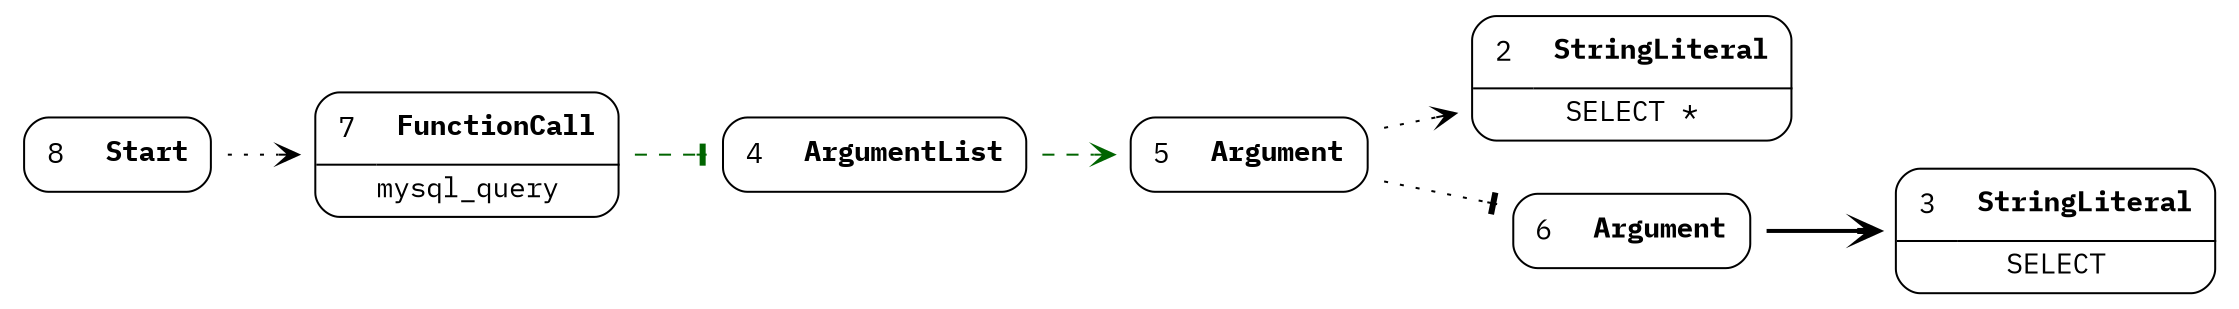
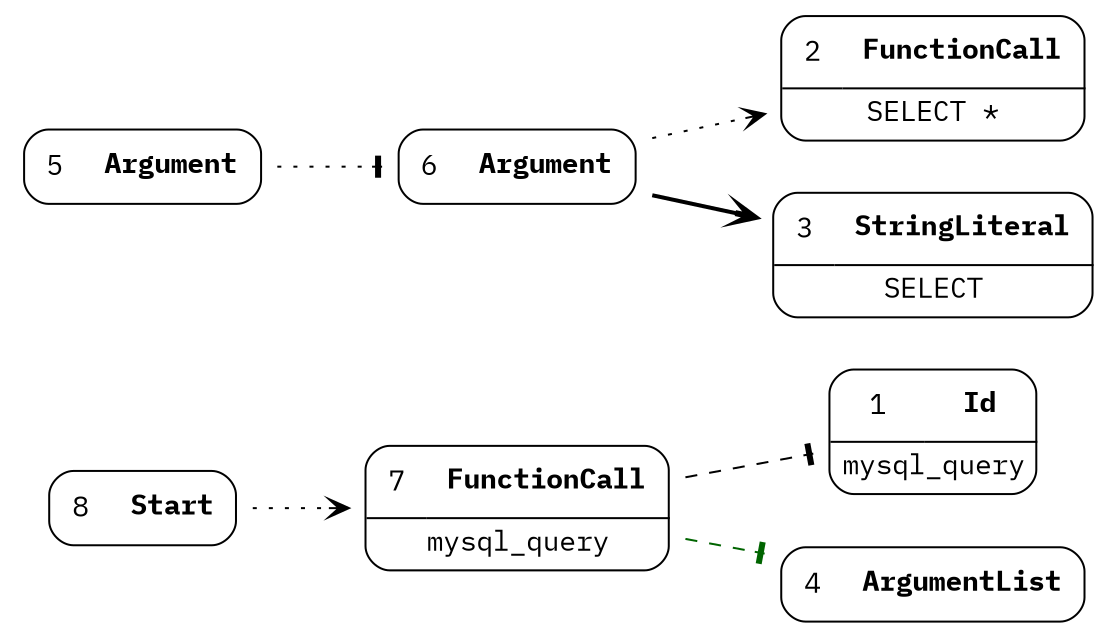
(1662, 50) -> (963, 50)
(1410, 123) -> (698, 128)
(1068, 155) -> none
none -> (933, 432)
